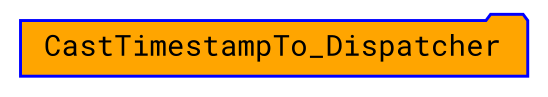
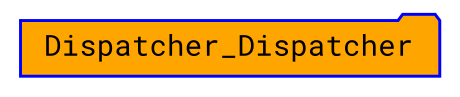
(274, 48) -> (230, 48)
